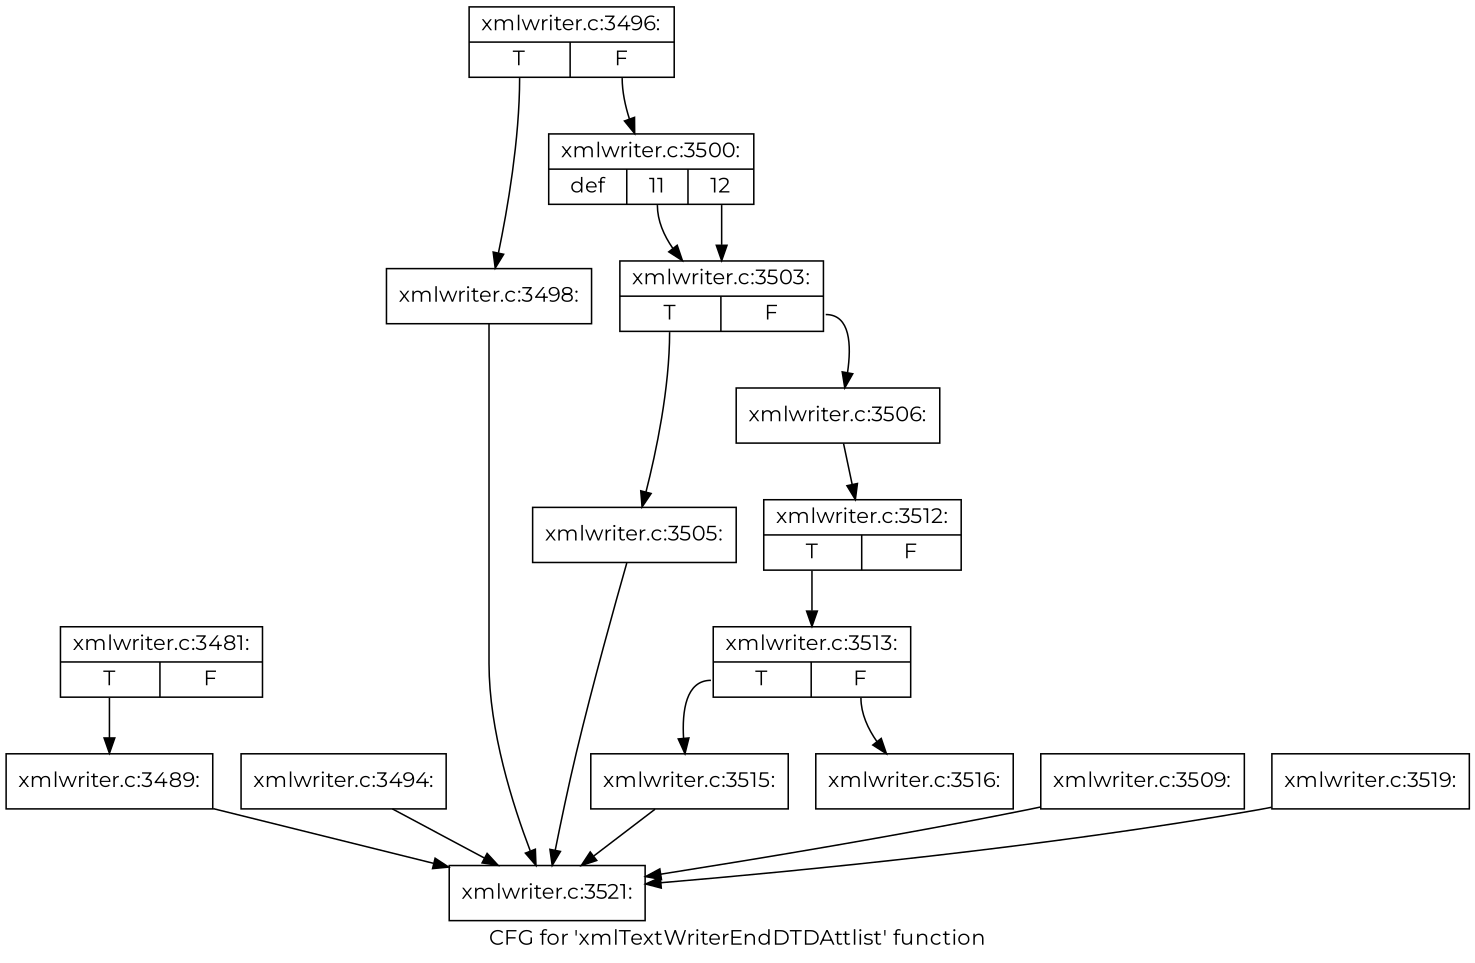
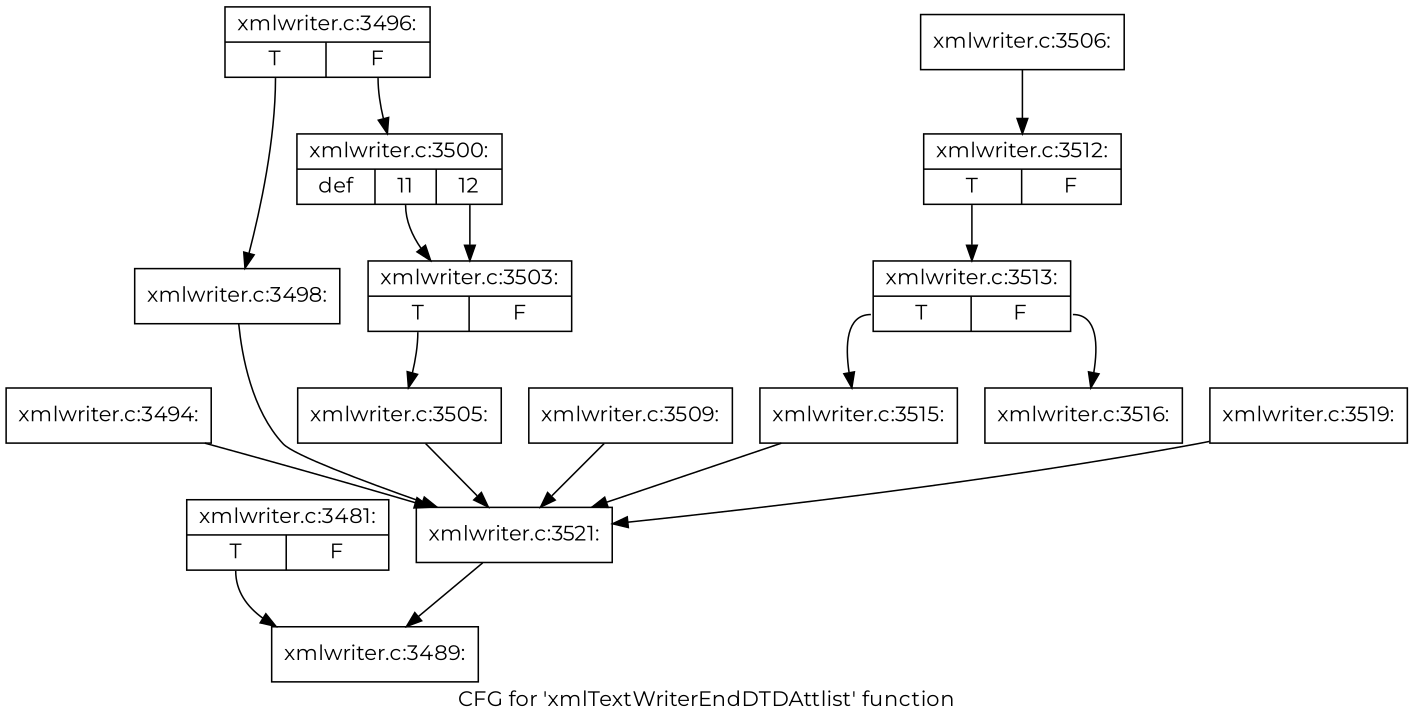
(848, 337) -> none
(323, 836) -> (450, 590)
